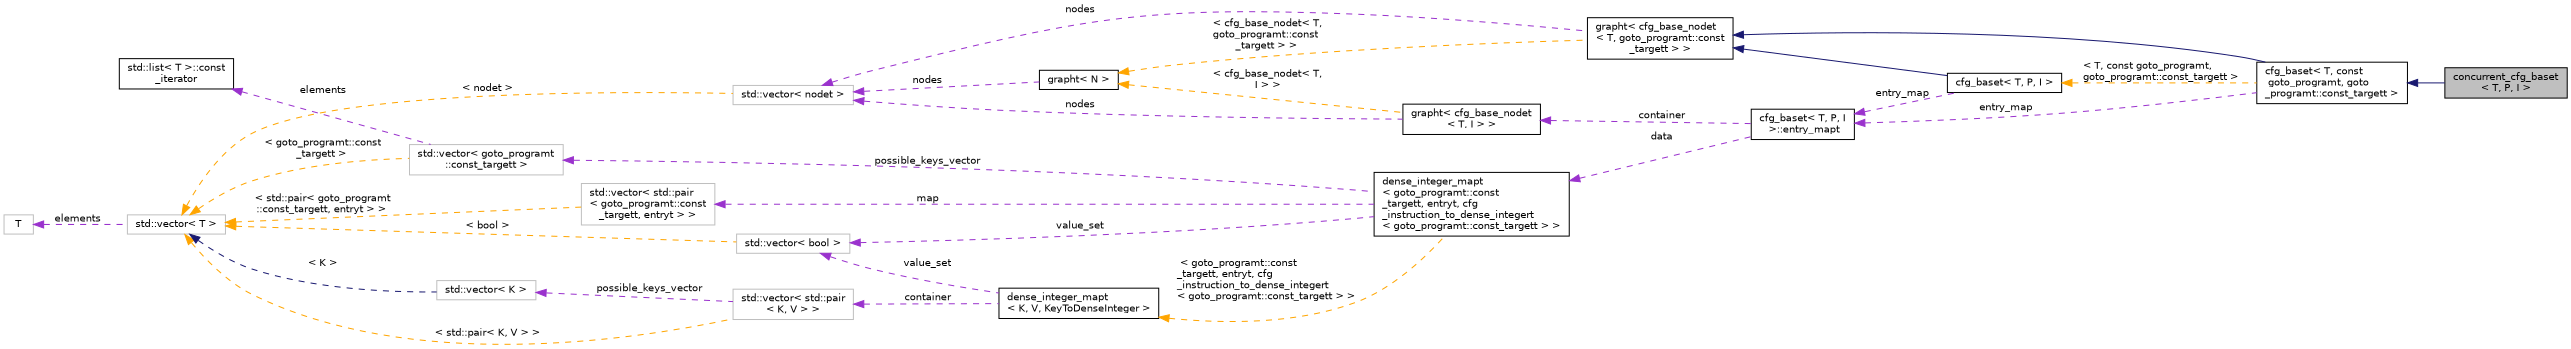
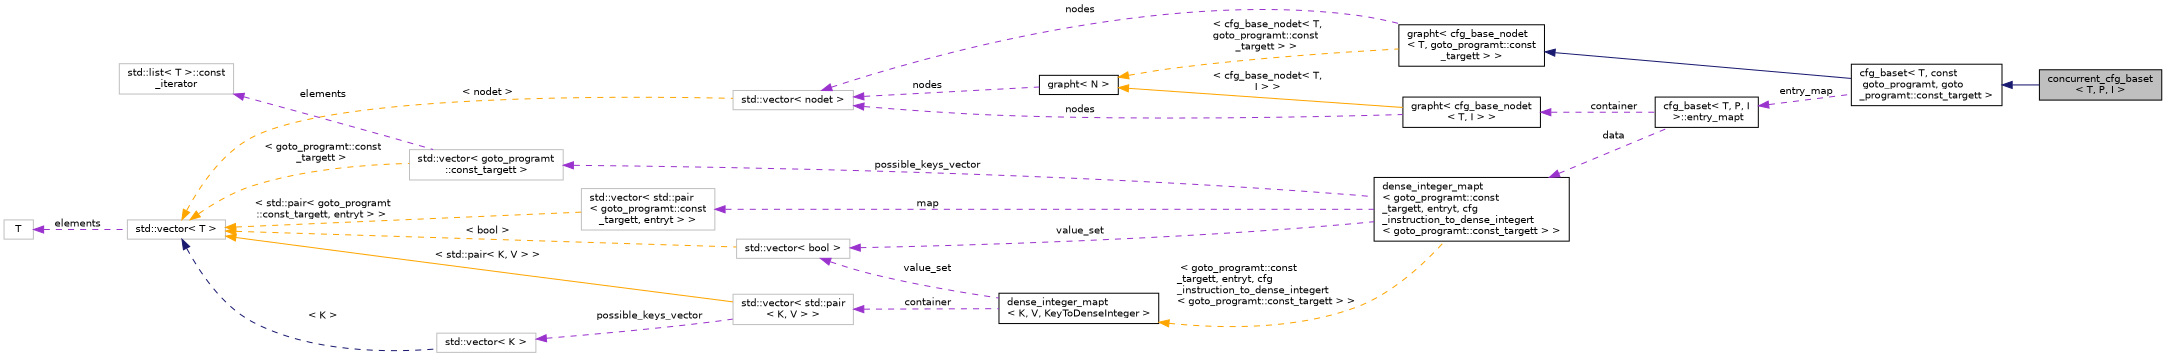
(176, 74) -> (176, 79)
(2005, 83) -> none
(1266, 99) -> (1266, 98)
(450, 342) -> (484, 270)
